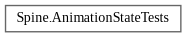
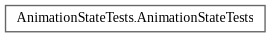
(93, 19) -> (135, 19)
